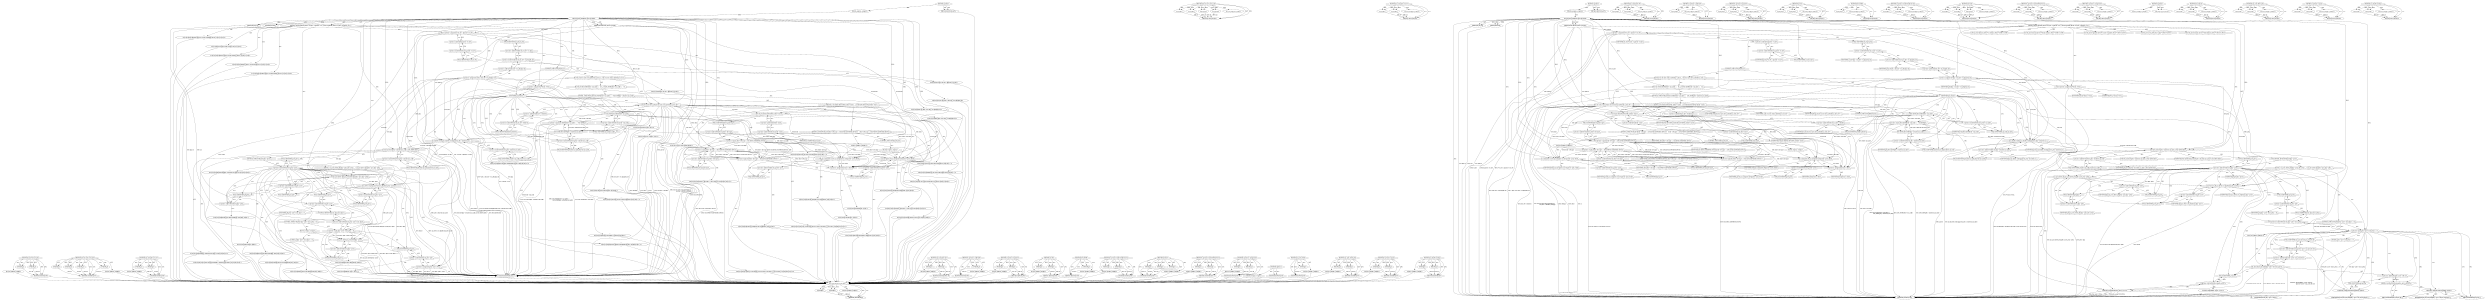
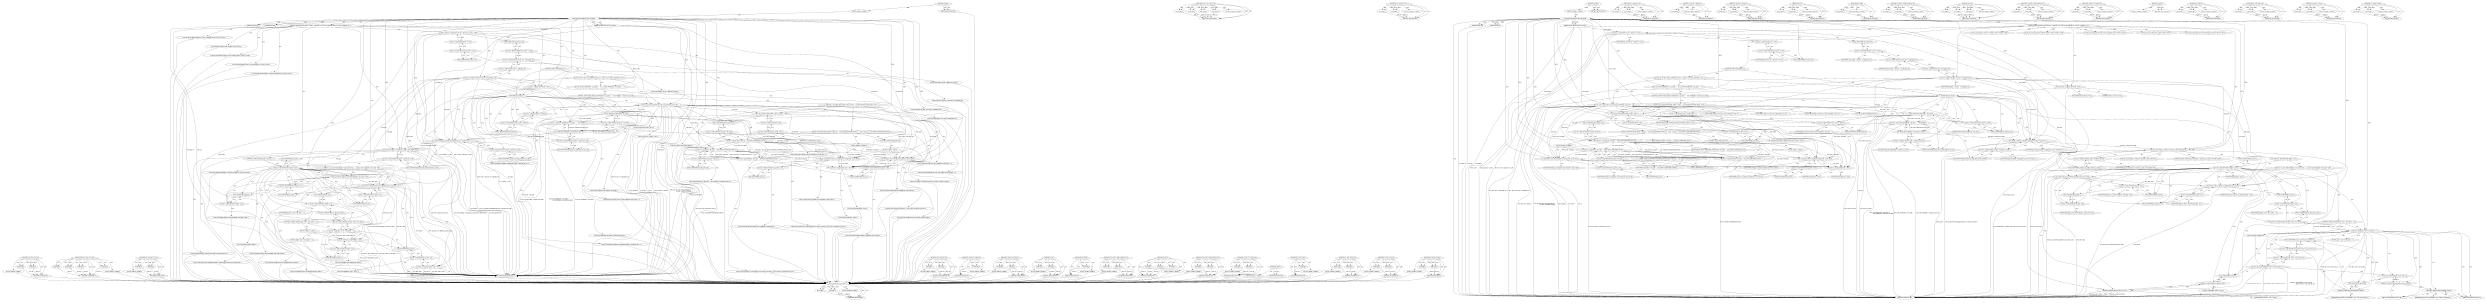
(2395, 290) -> (2359, 250)
